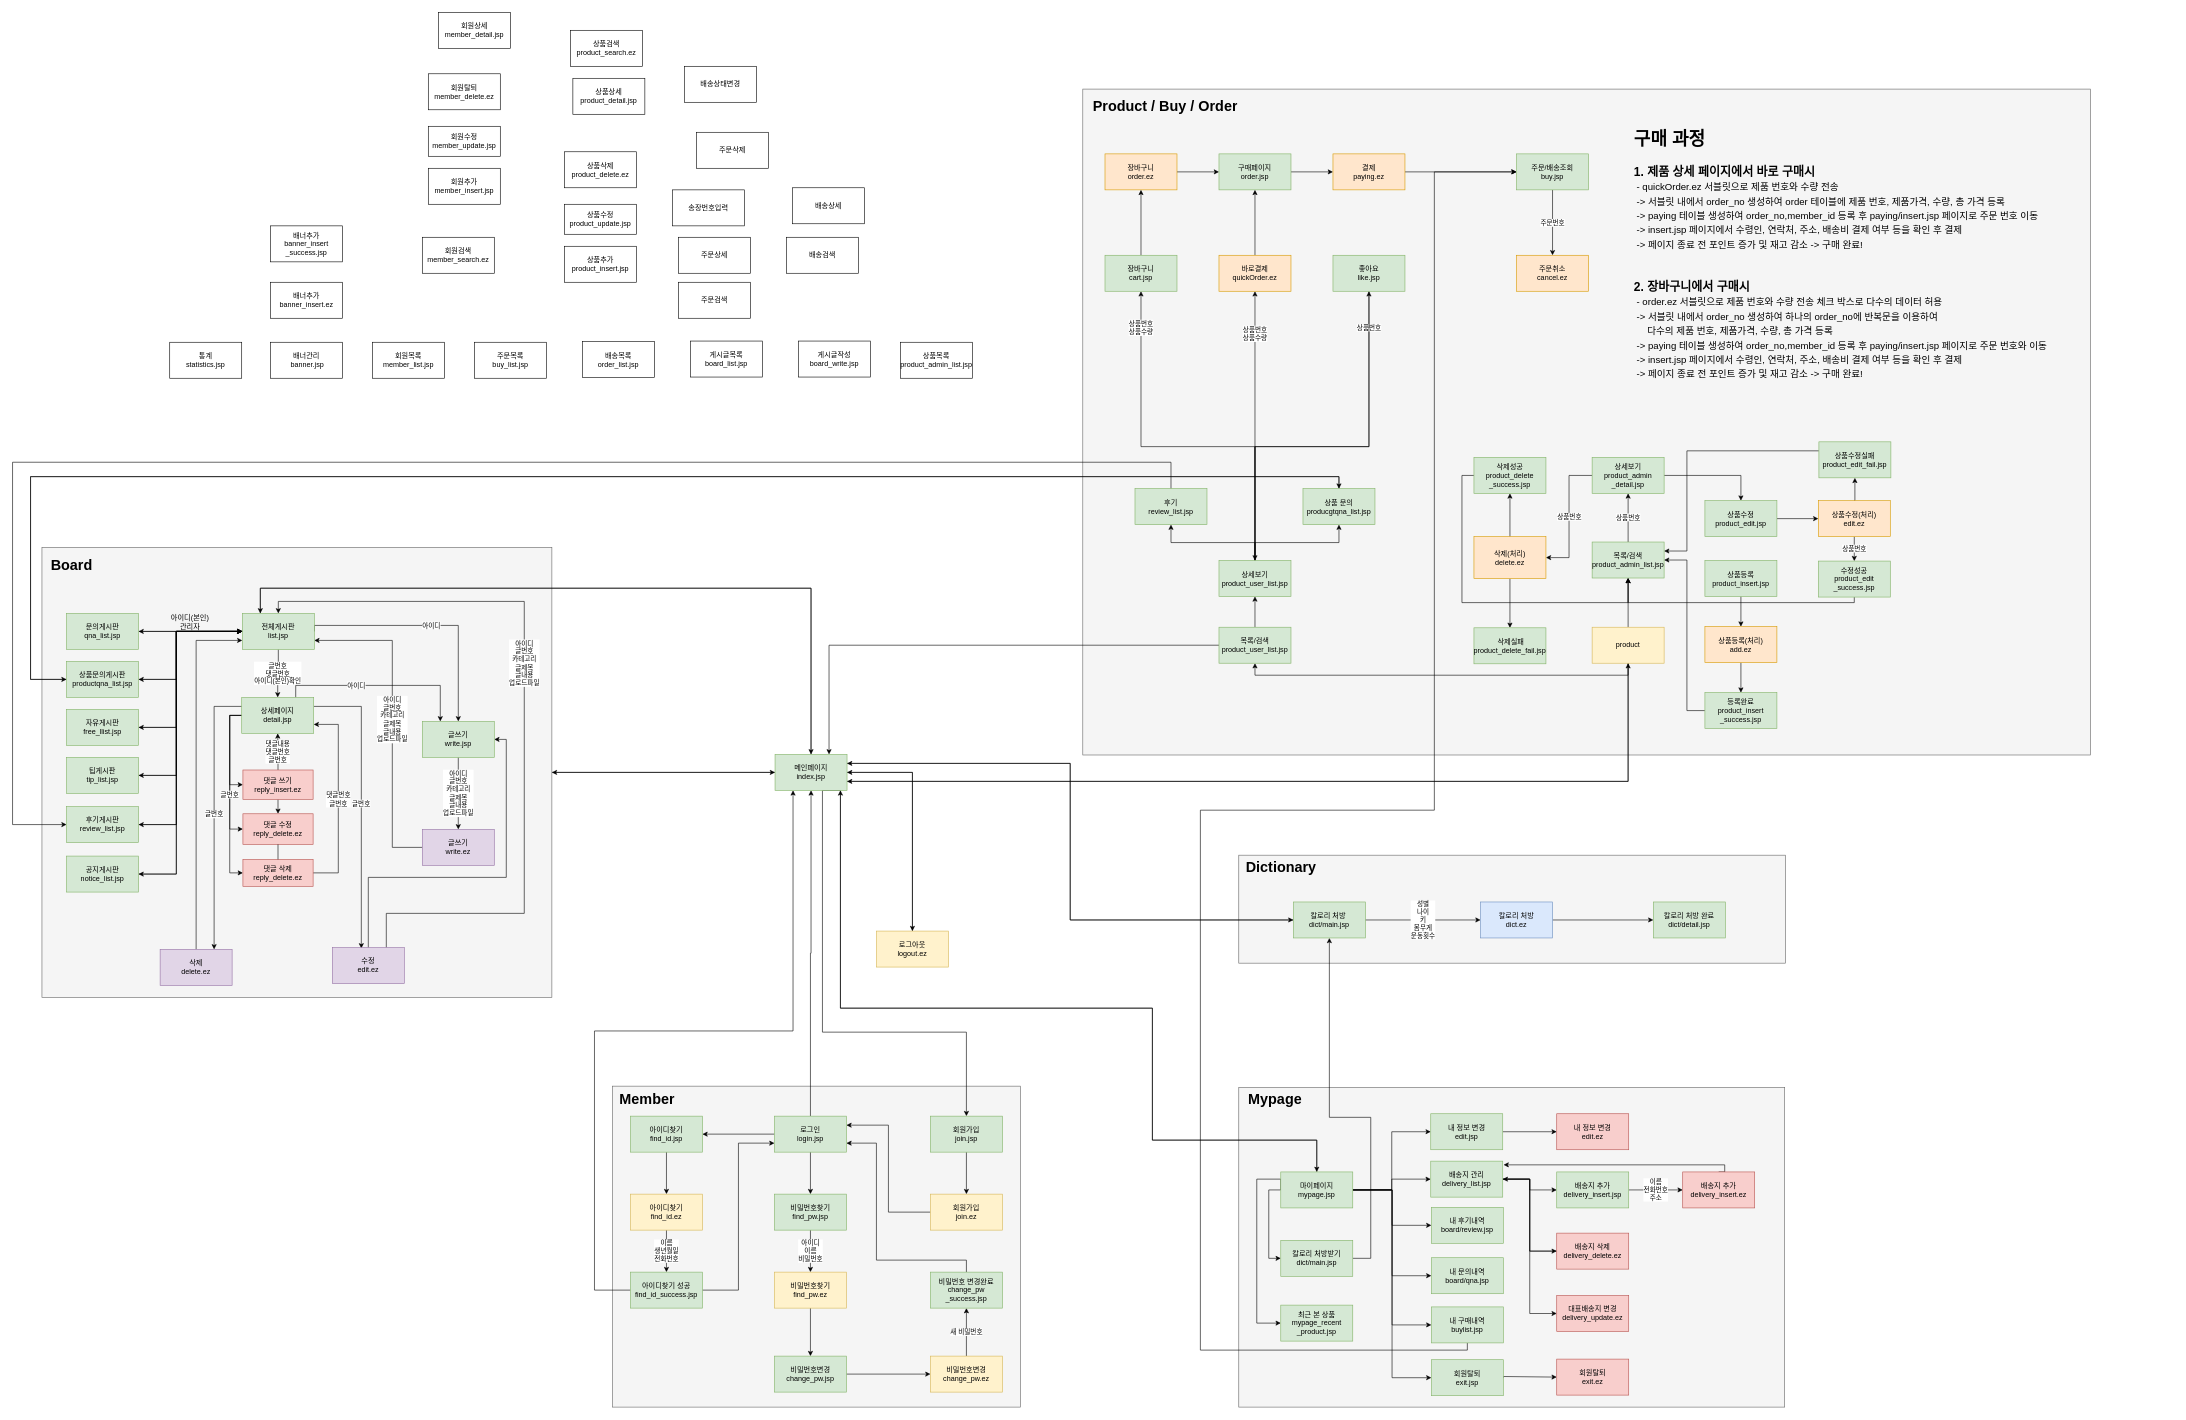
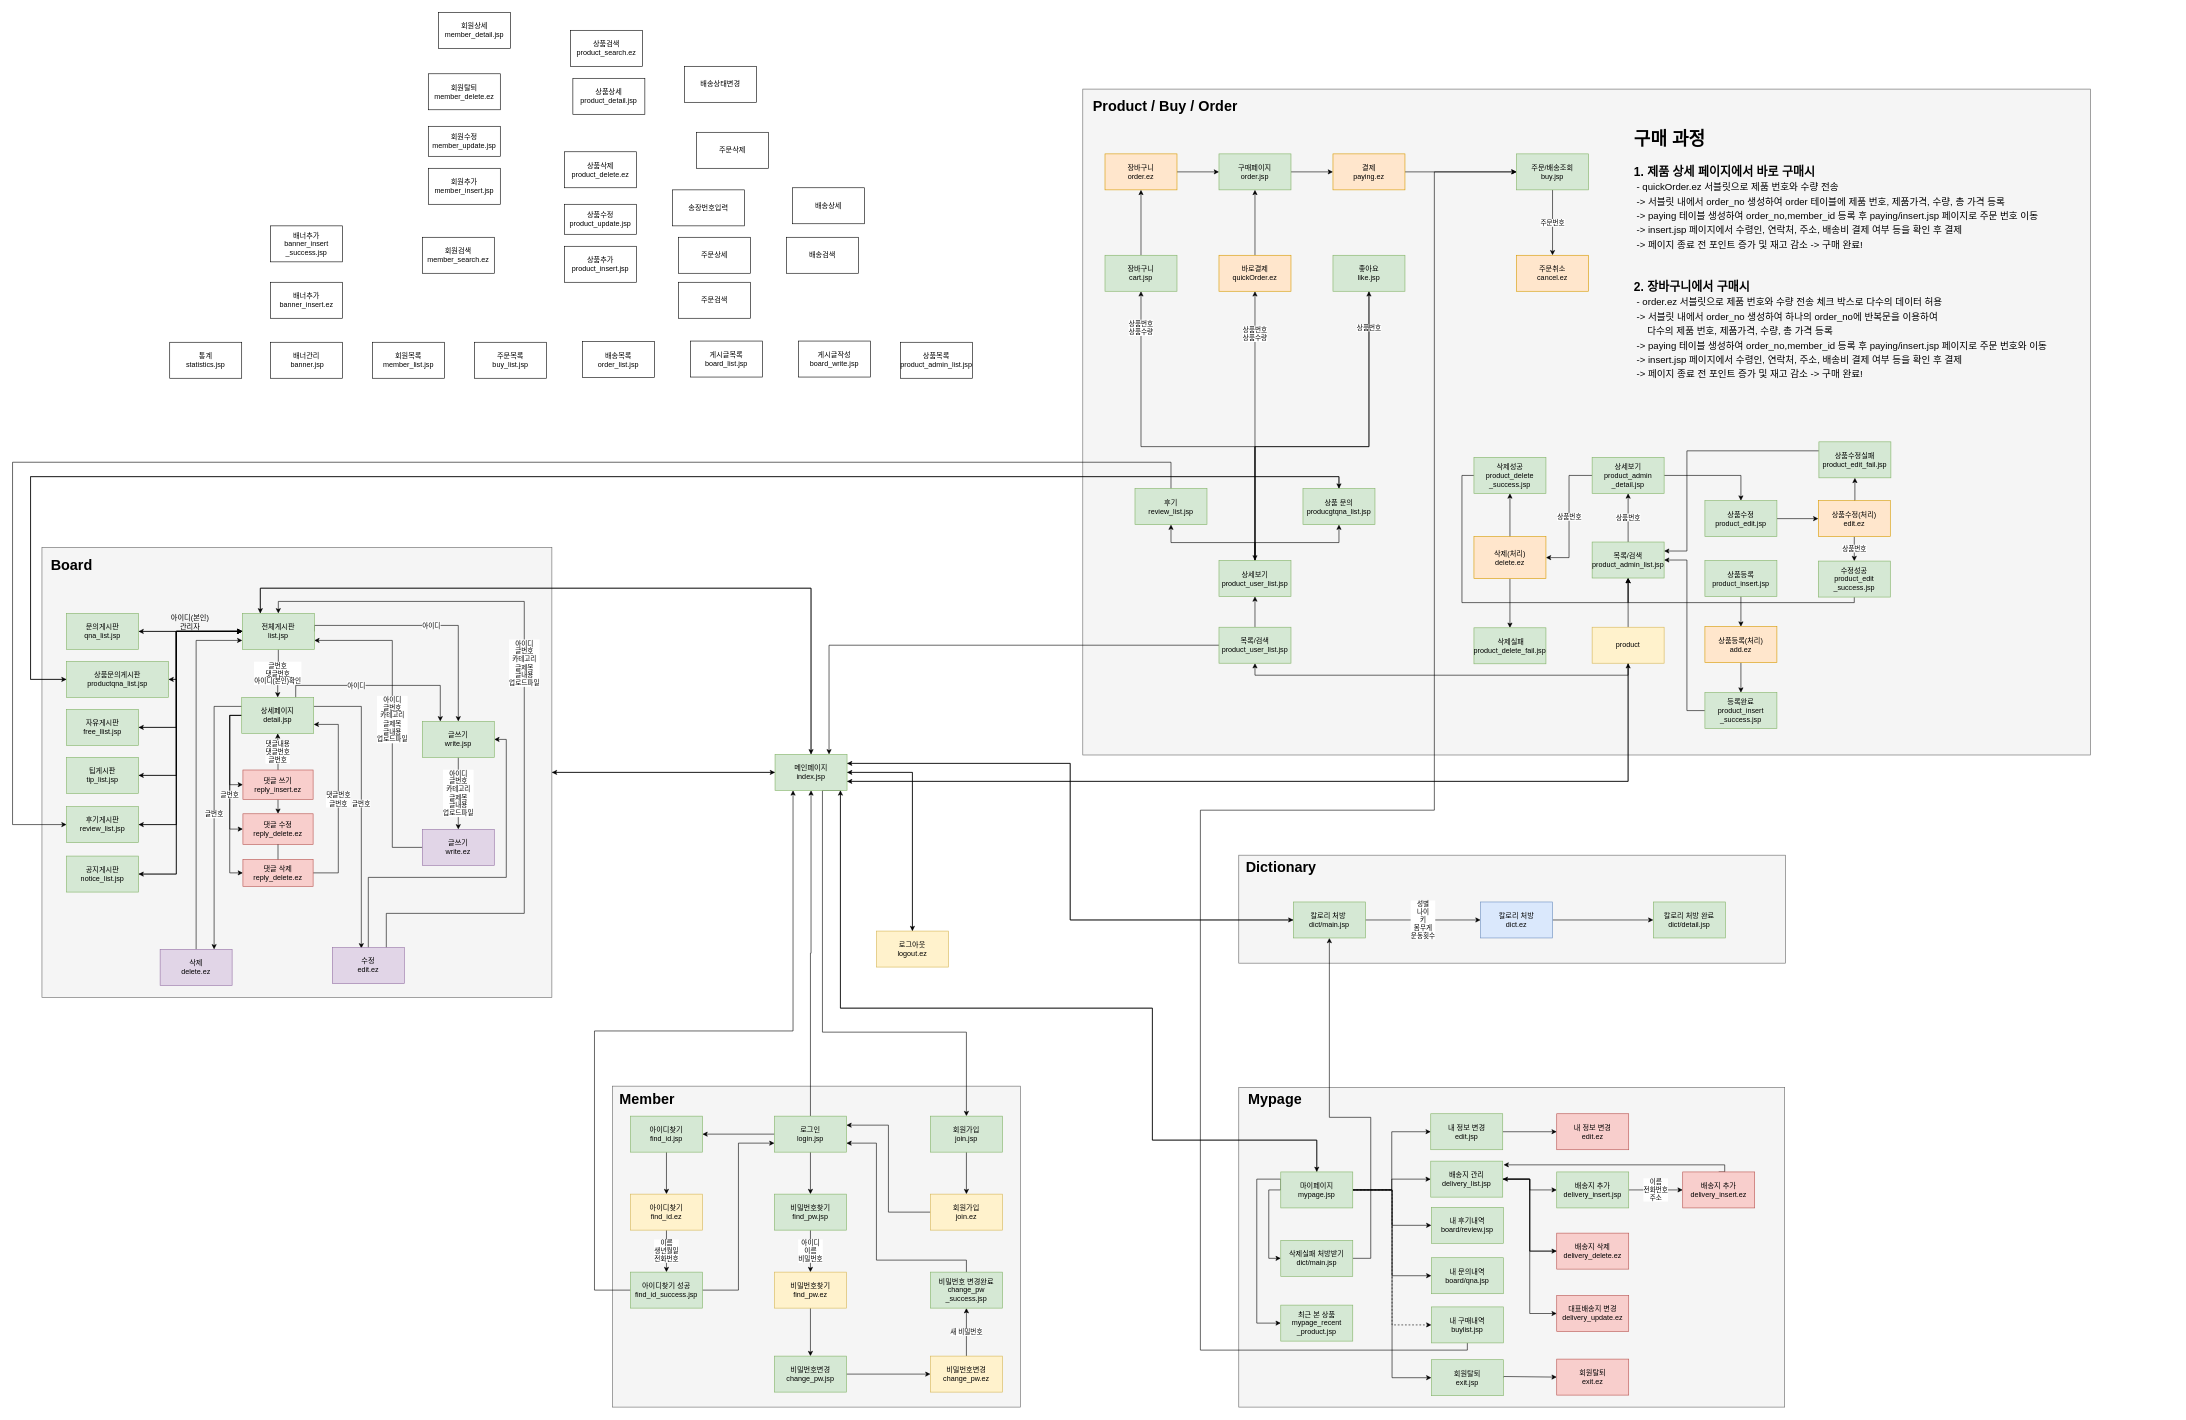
(102, 680) -> (117, 680)
(1317, 1259) -> (1317, 1259)
(1410, 1325) -> (1410, 1325)
